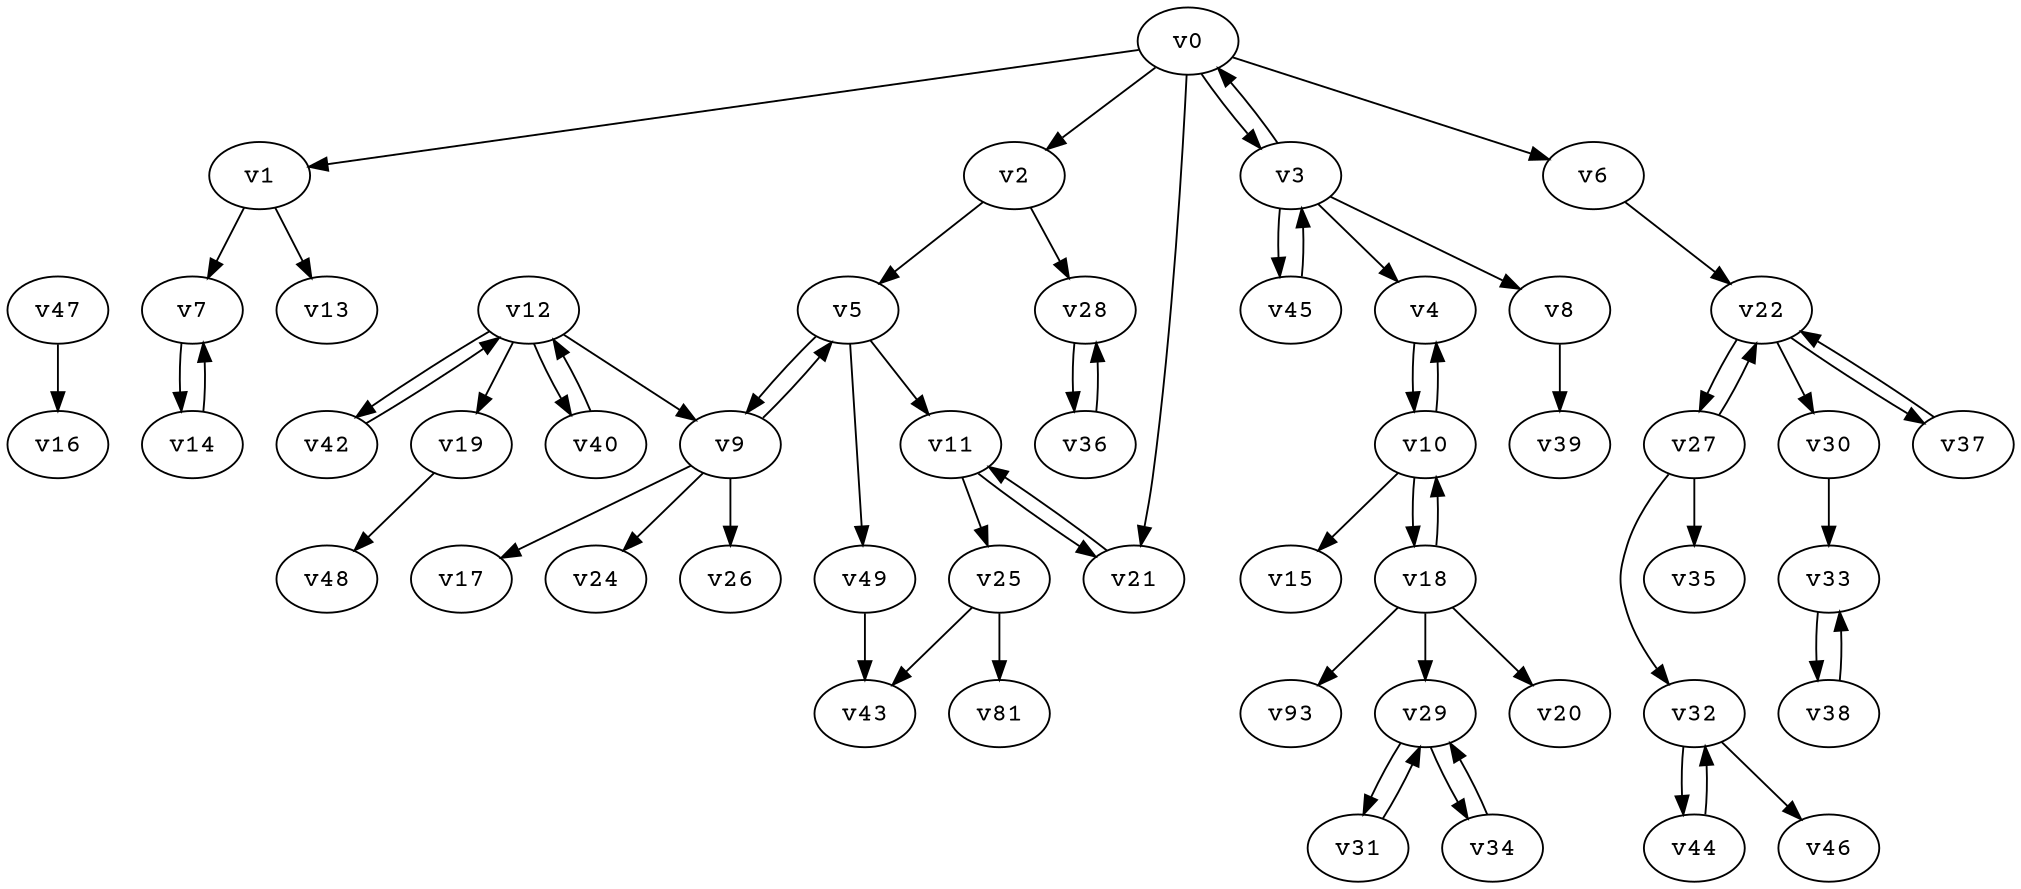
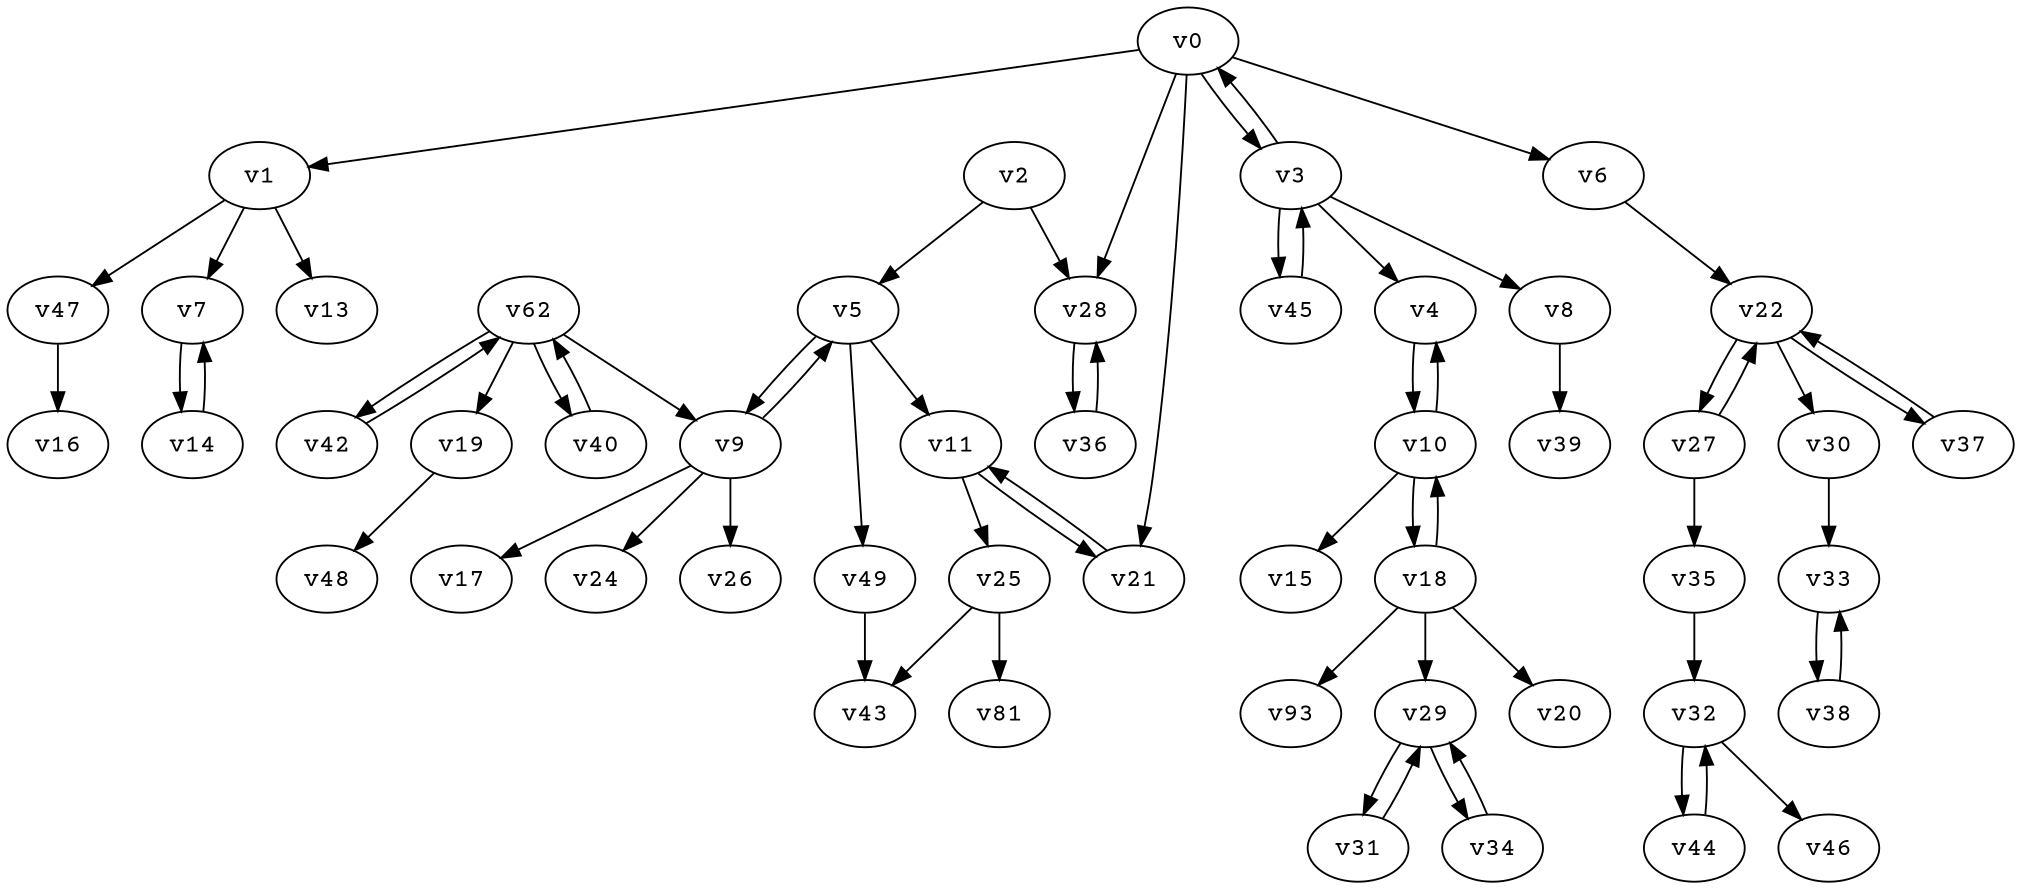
(1109, 103) -> (1140, 166)
none -> (166, 238)
(529, 310) -> (529, 310)
(1621, 570) -> (1694, 637)
